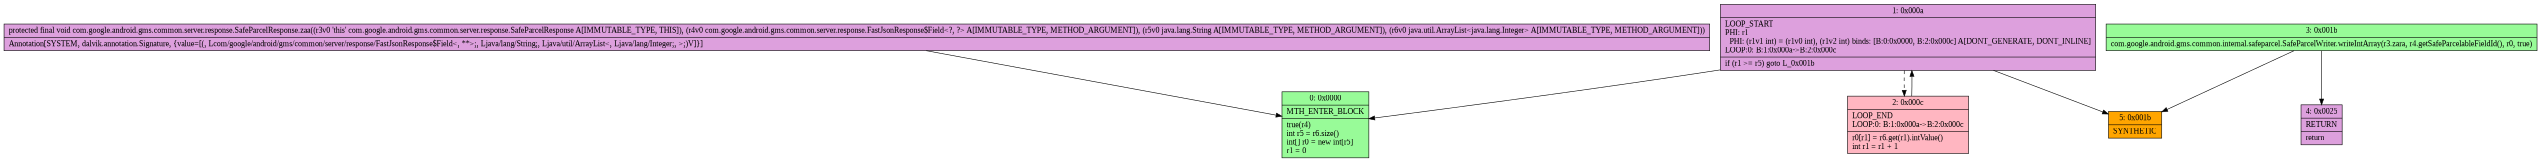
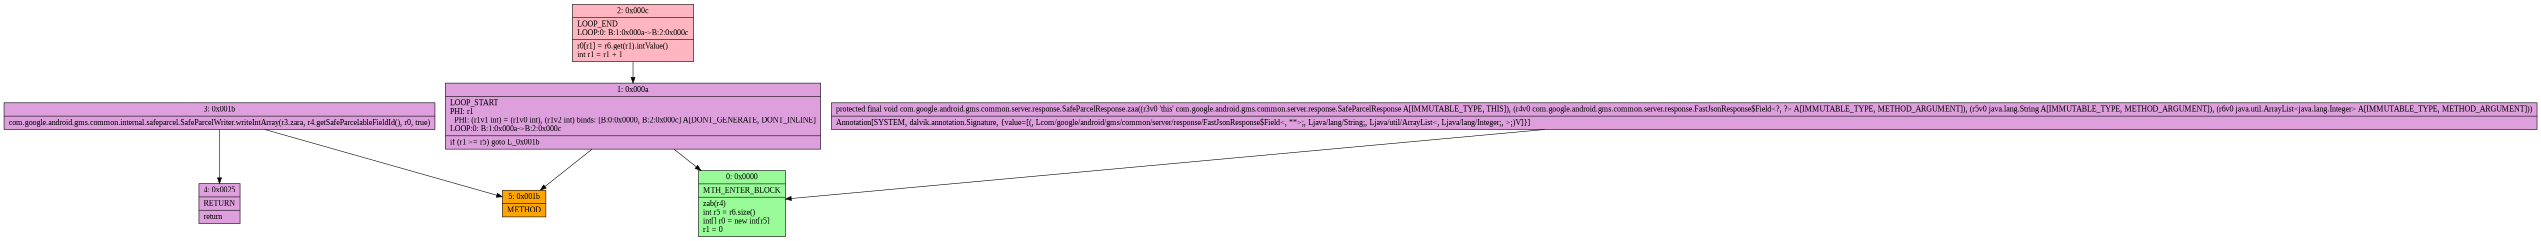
(2322, 37) -> (220, 116)
(1904, 80) -> none
(1299, 125) -> (715, 204)
(2135, 131) -> (524, 210)
